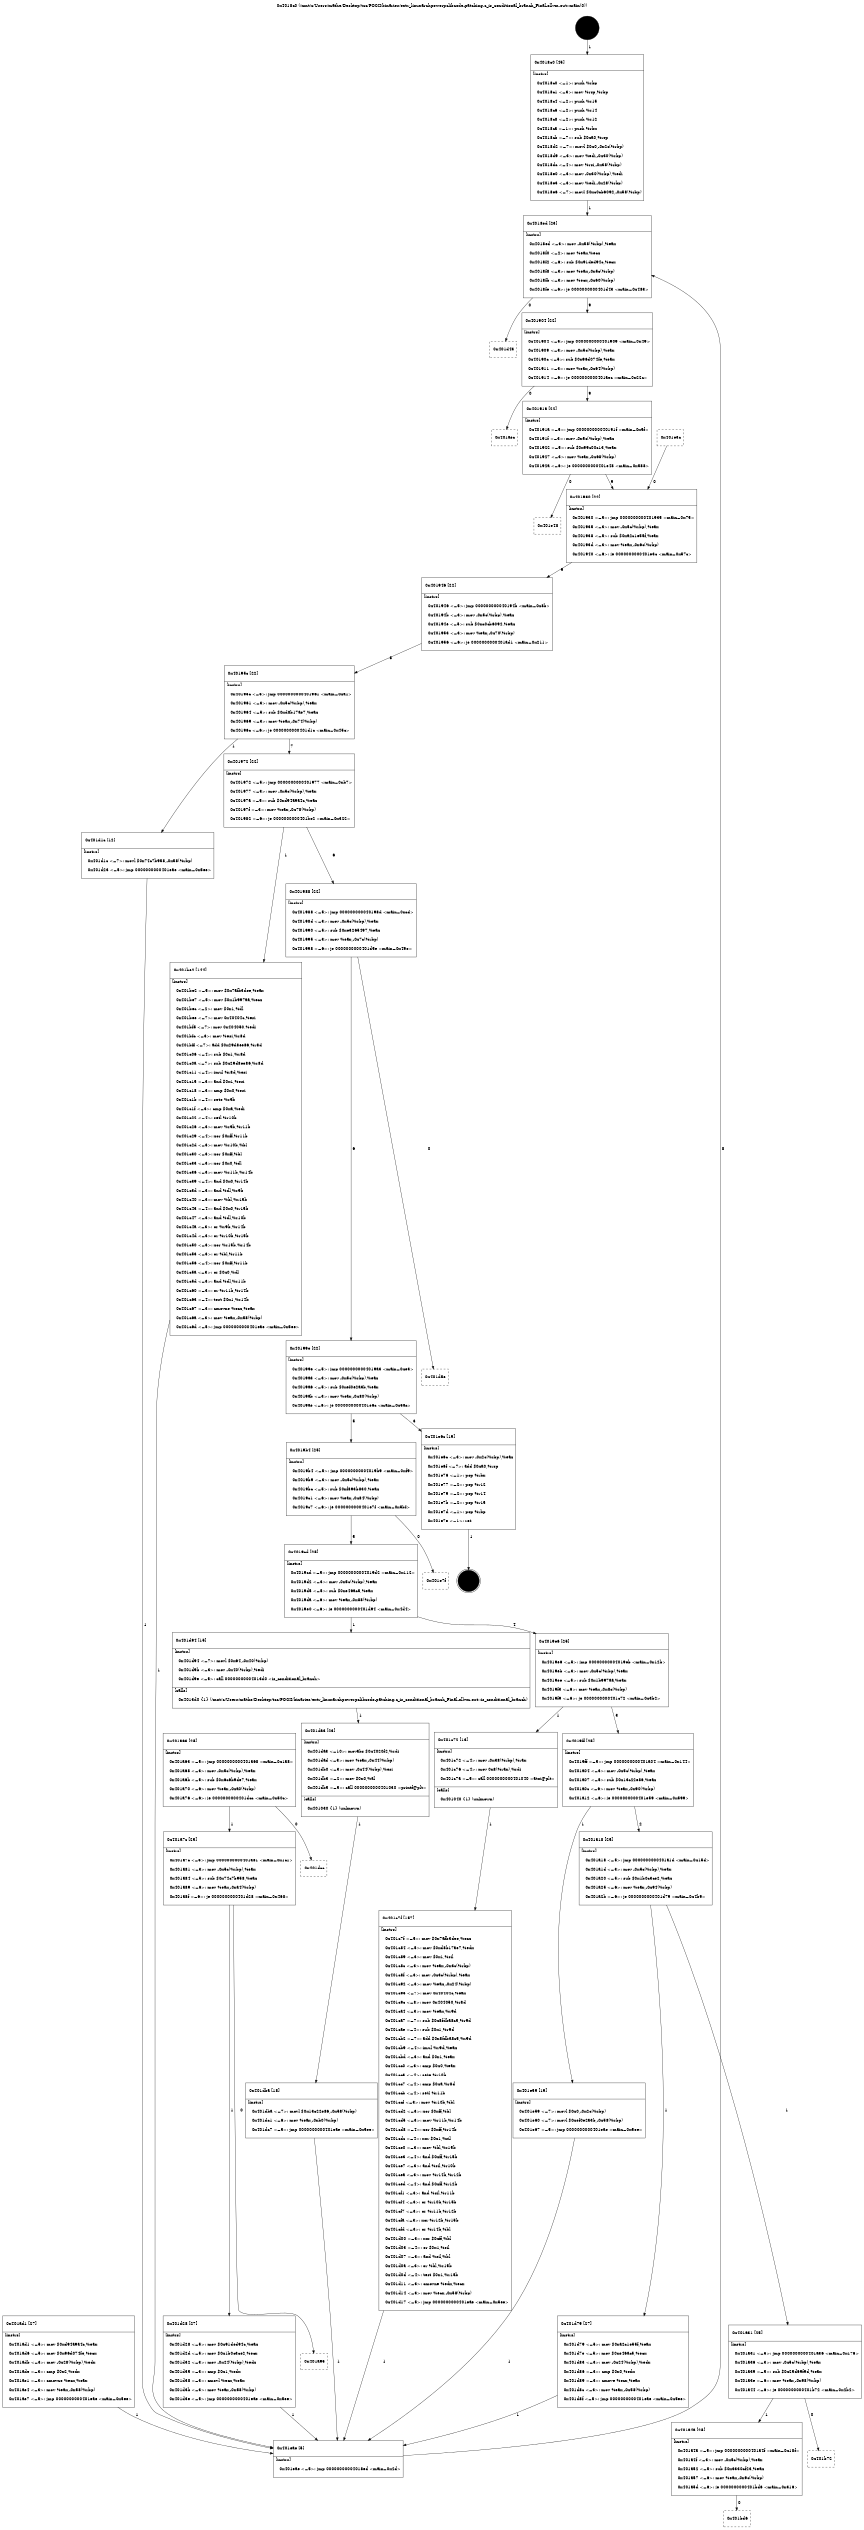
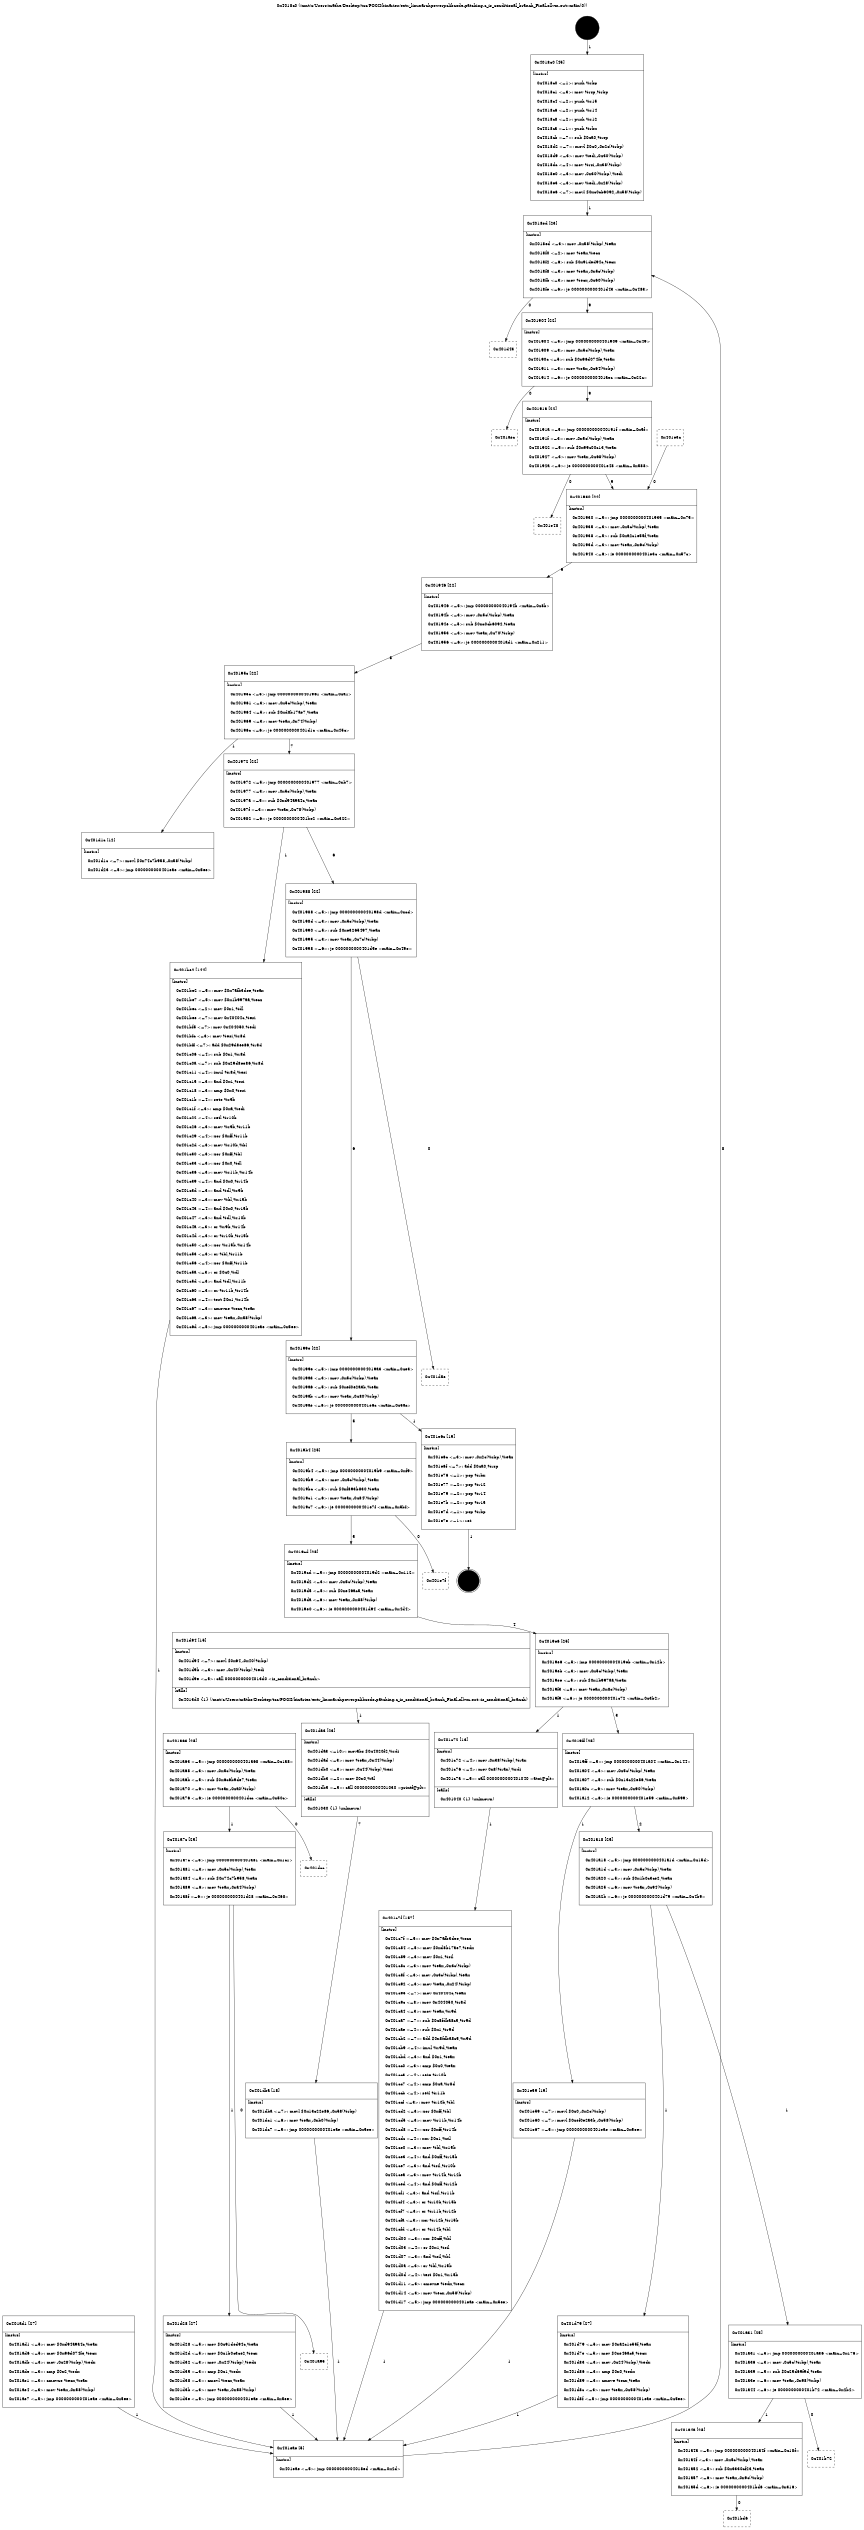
(414, 1421) -> (414, 1421)
(351, 1624) -> none
(143, 1707) -> none
(359, 1824) -> (359, 1824)
